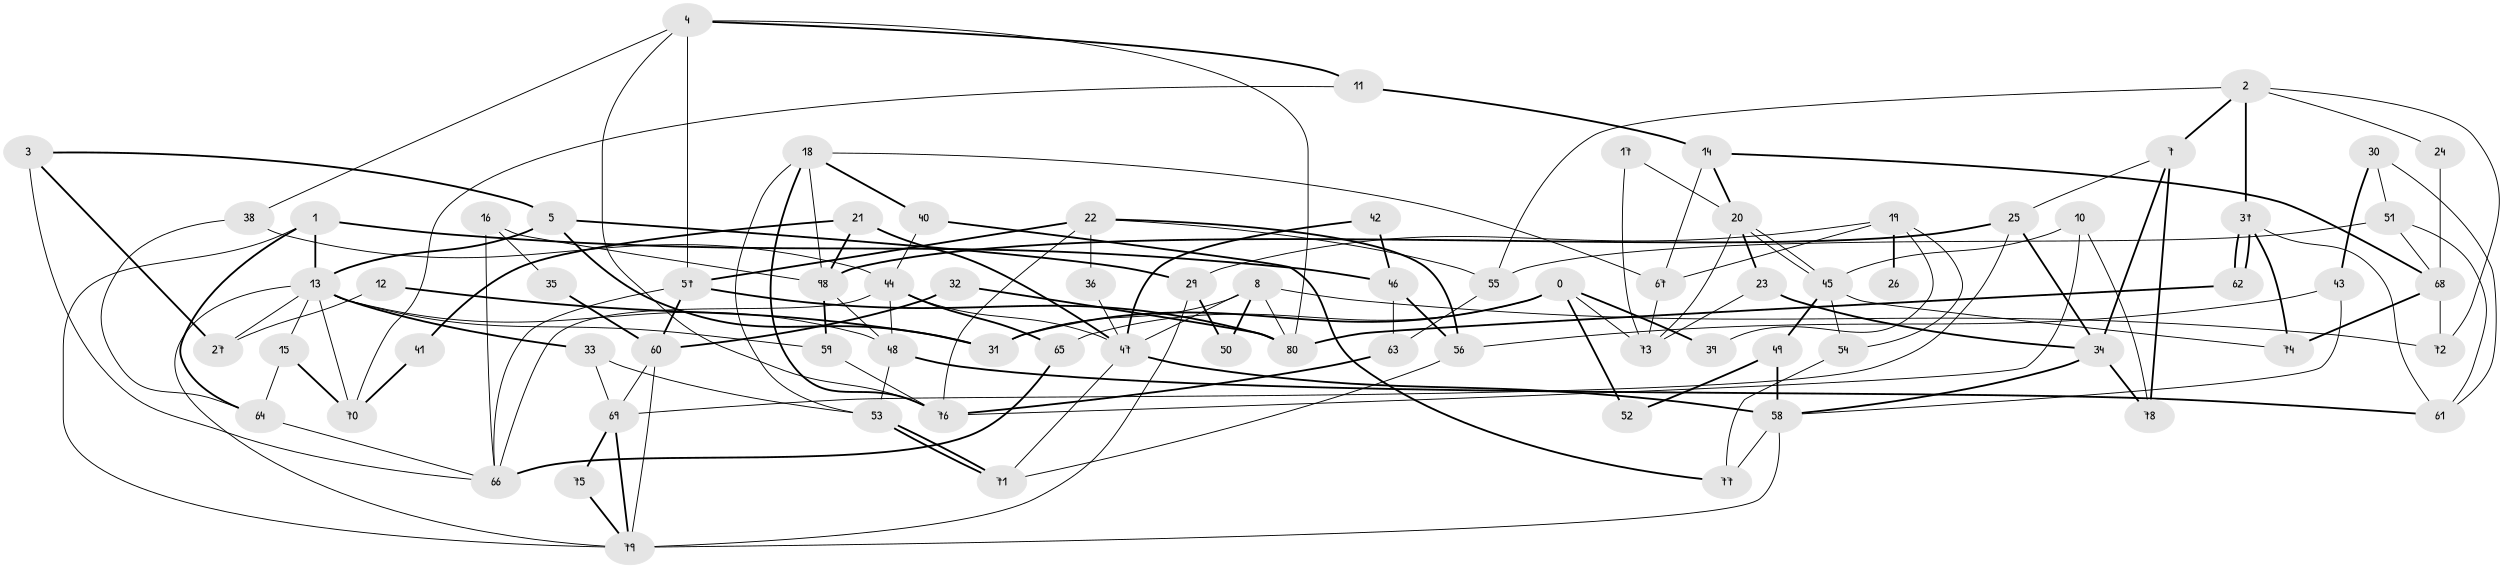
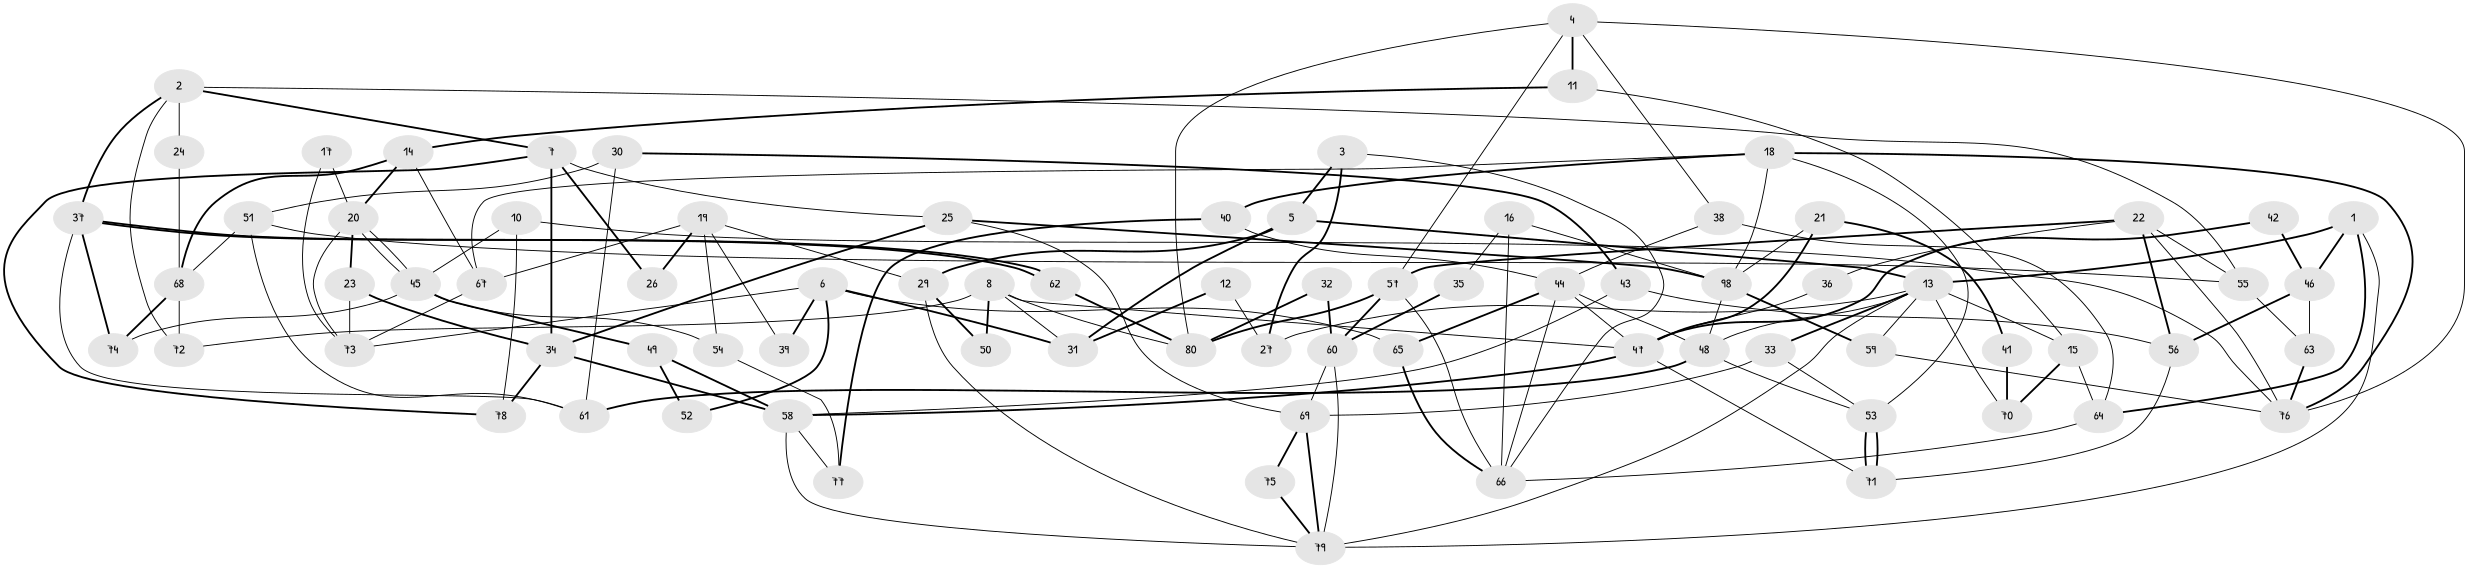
(774, 112) -> (1871, 164)
none -> (602, 218)
(841, 251) -> (1773, 251)
(1560, 284) -> (823, 284)
